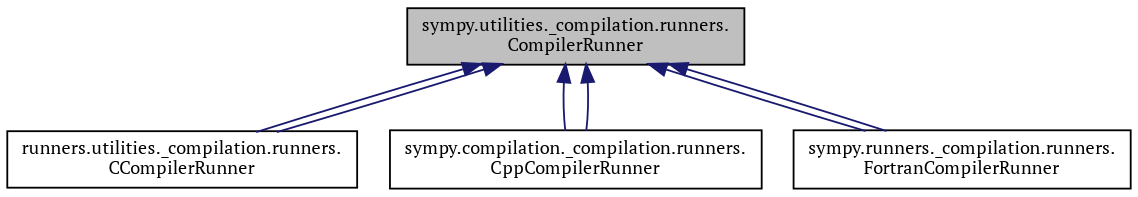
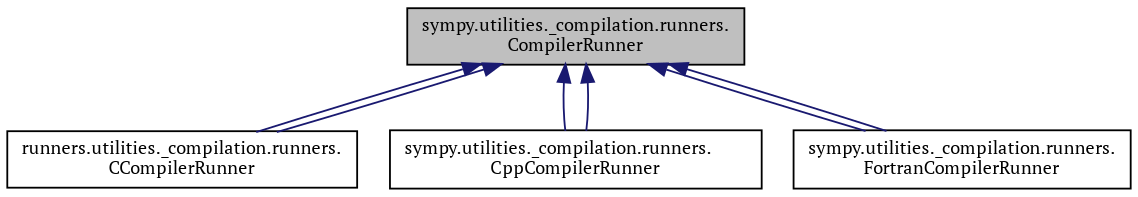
(576, 159) -> (576, 159)
(962, 159) -> (962, 159)
